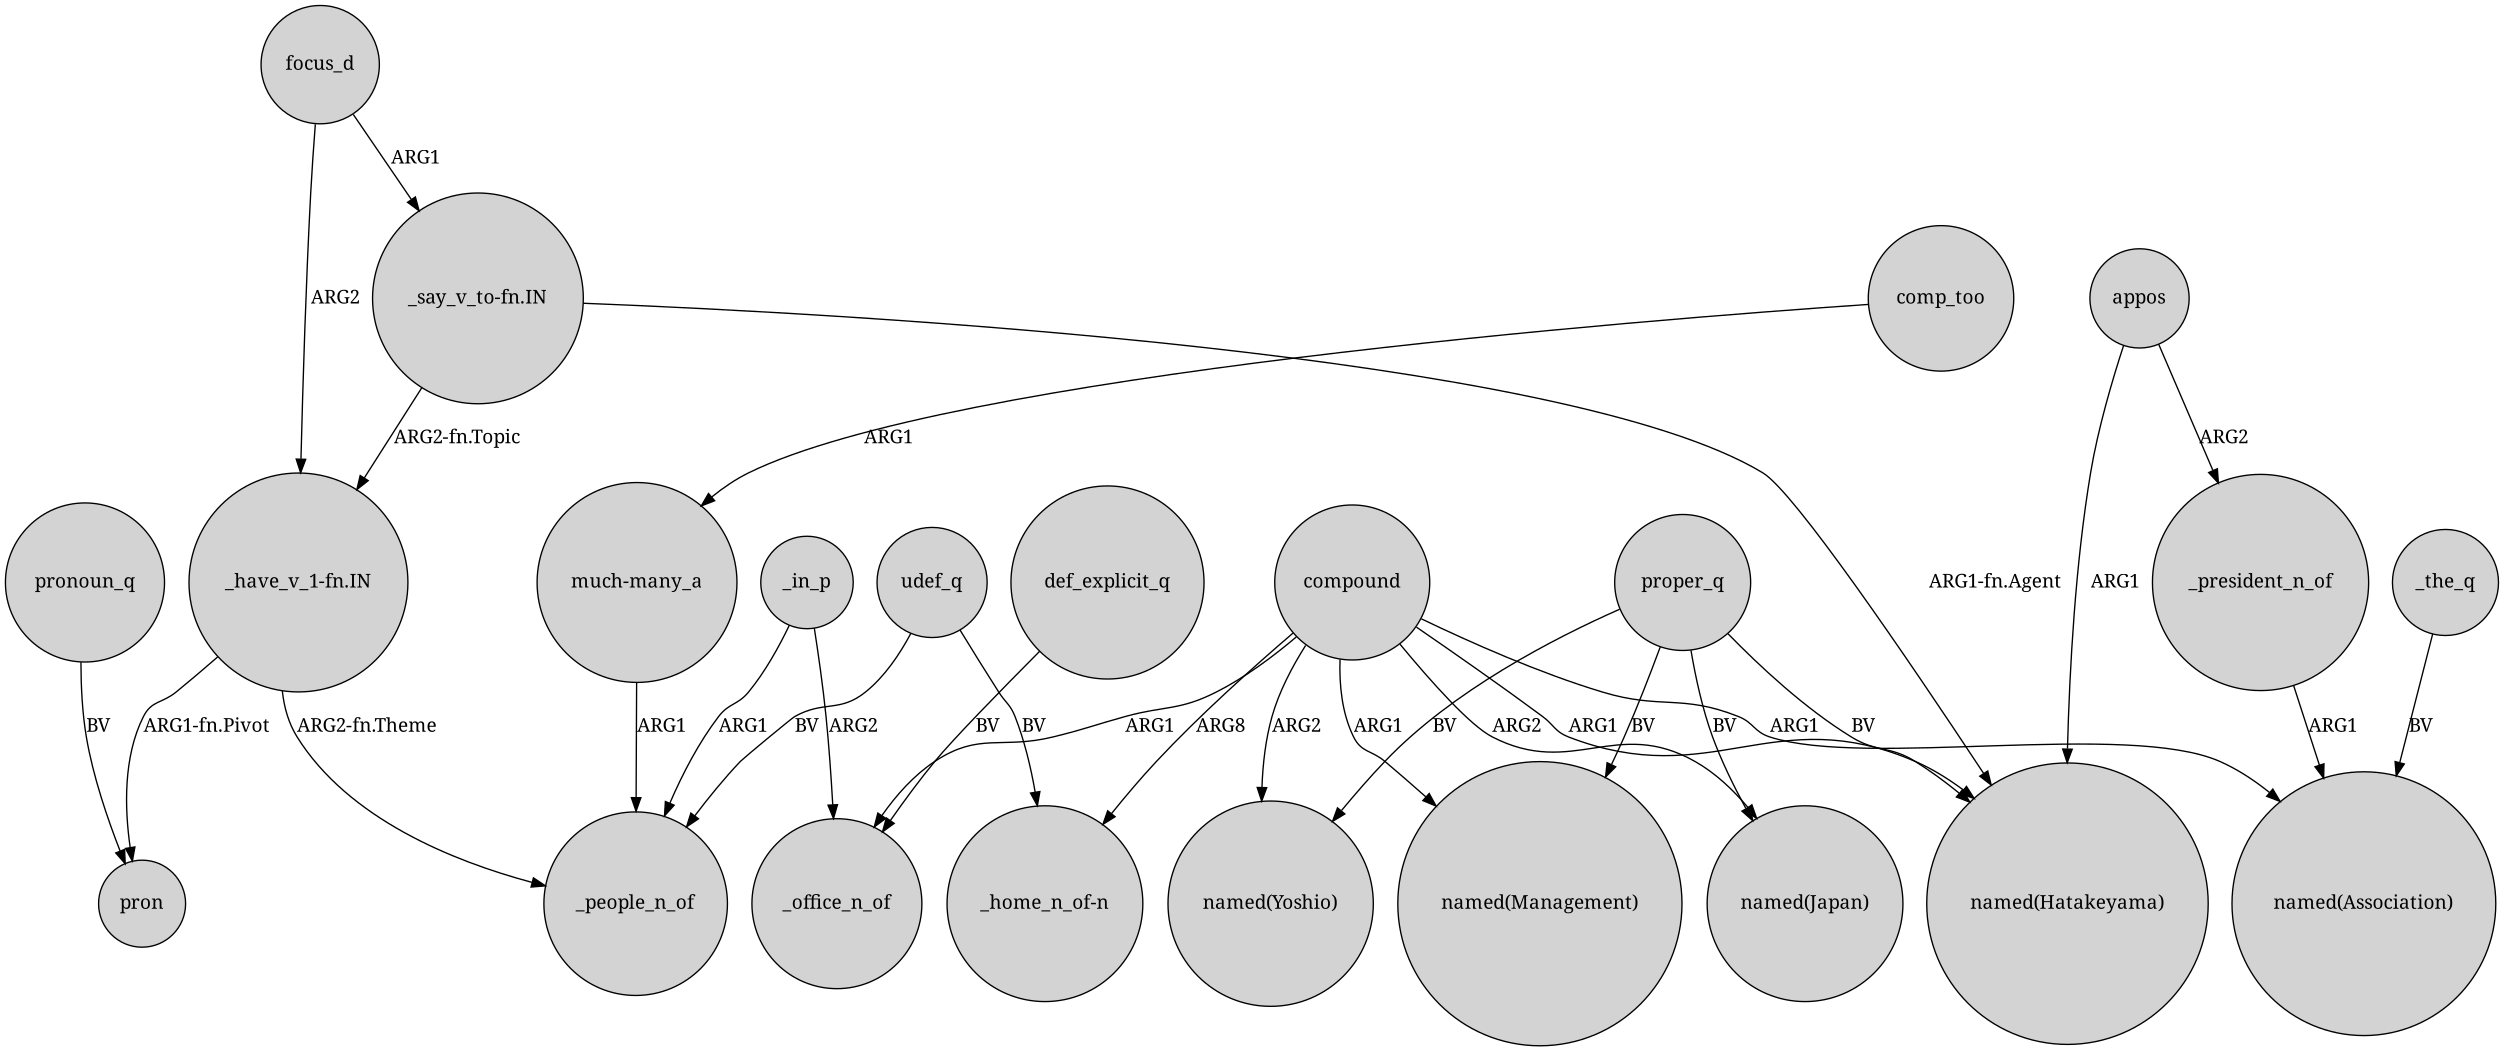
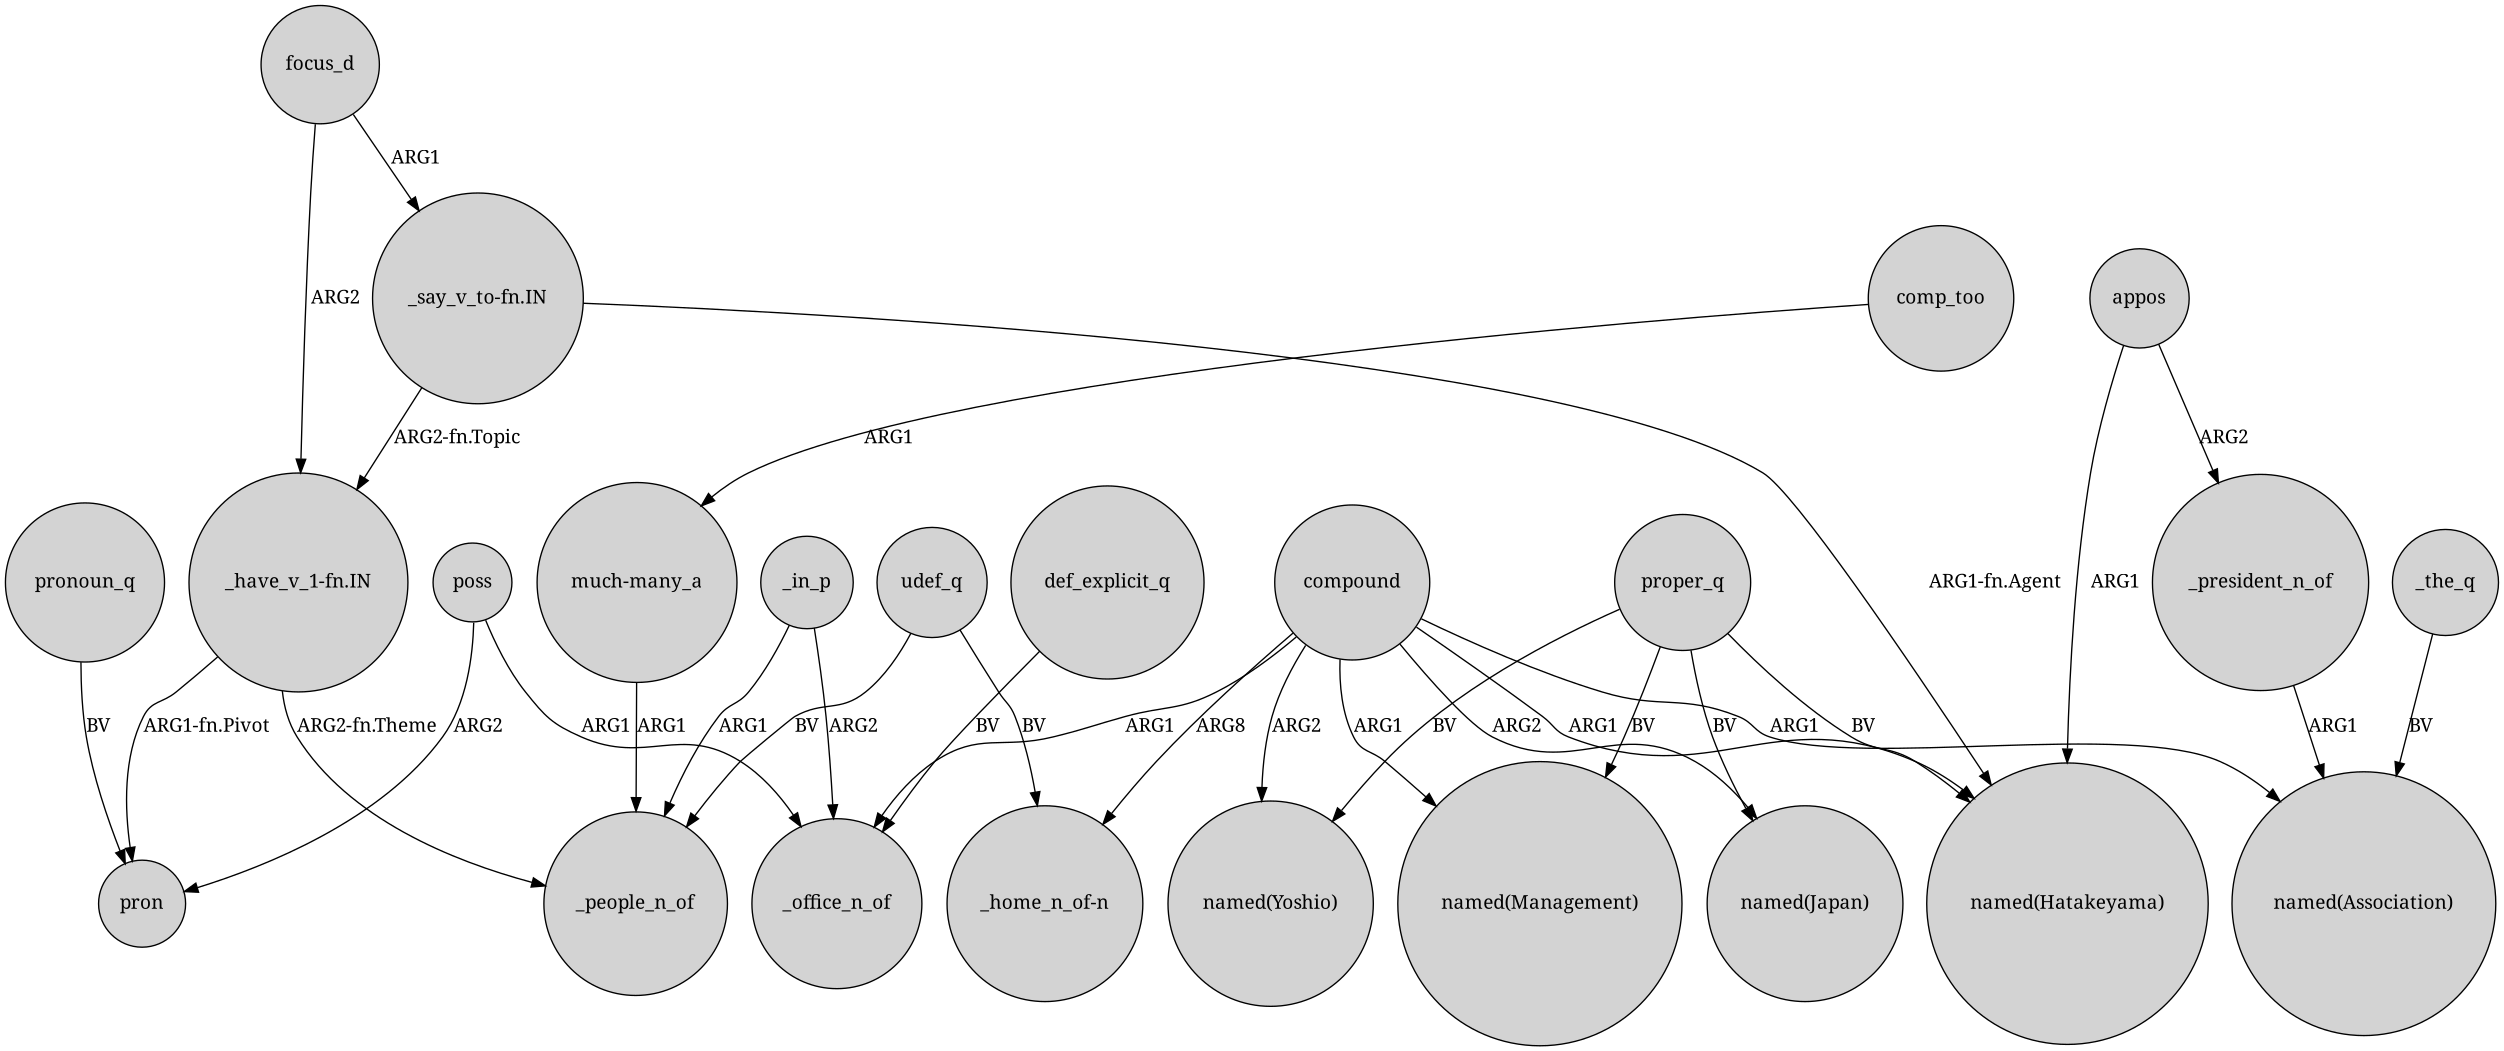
none -> (473, 582)
